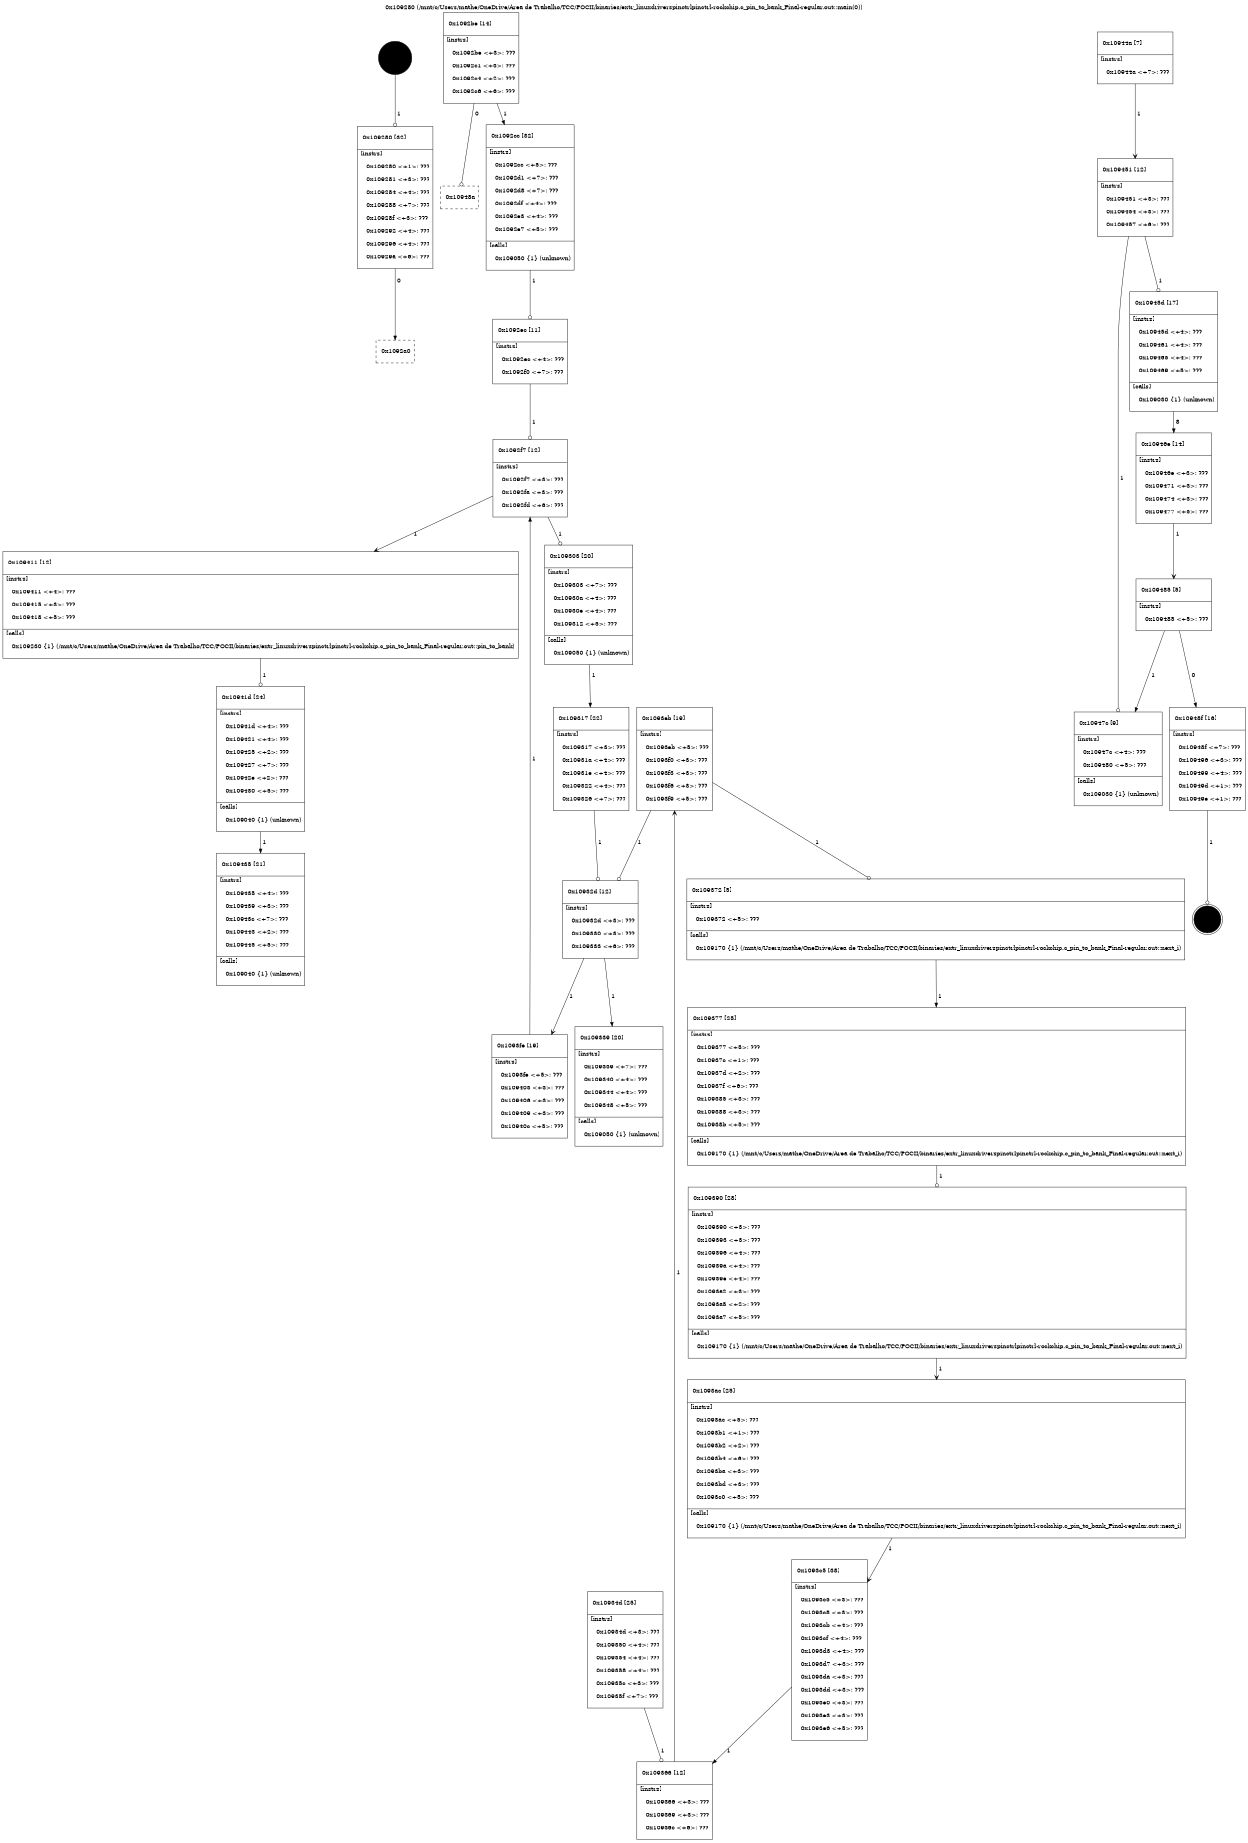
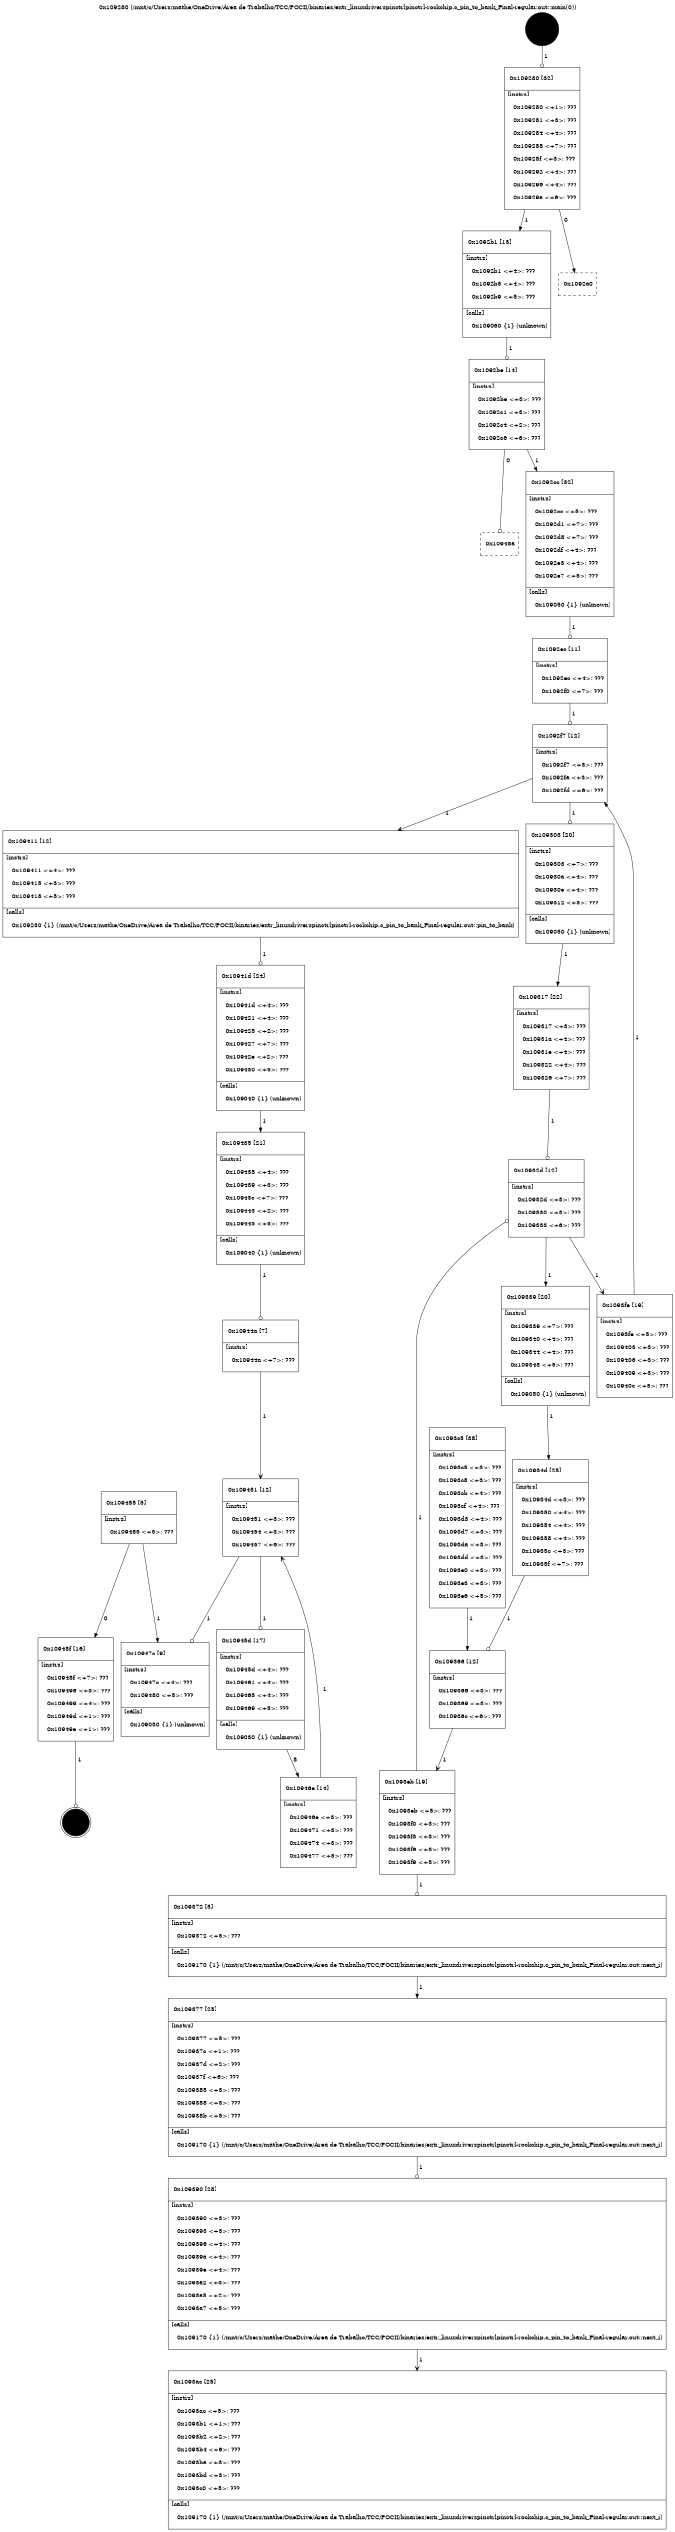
none -> (507, 284)
(1174, 549) -> (315, 1666)
none -> (261, 1291)
none -> (548, 1430)
(881, 1558) -> none
